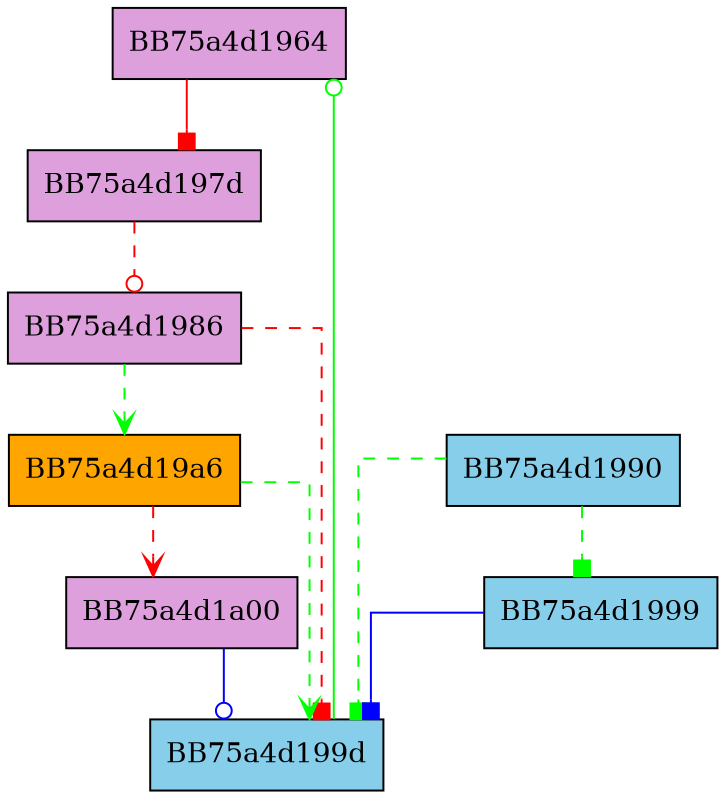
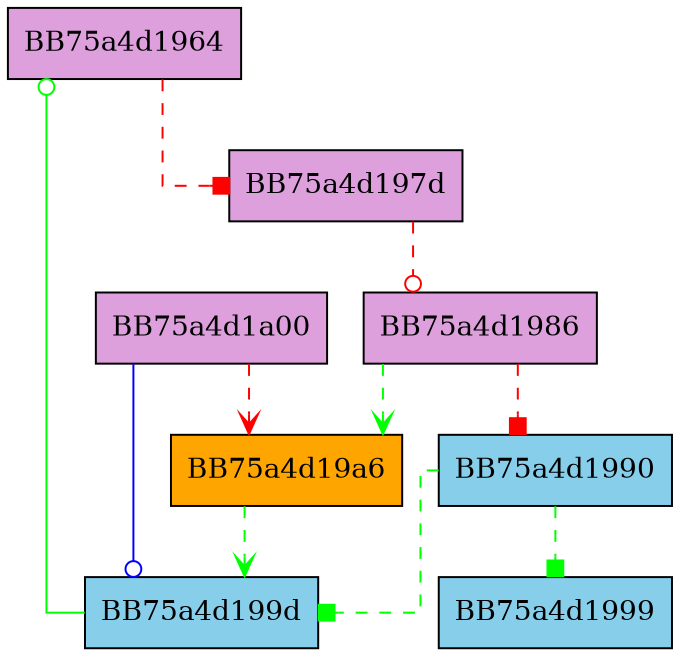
(187, 105) -> (163, 156)
(322, 474) -> (518, 389)
(153, 531) -> (249, 389)
(384, 613) -> none
